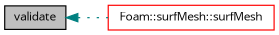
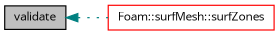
(191, 18) -> (191, 18)
